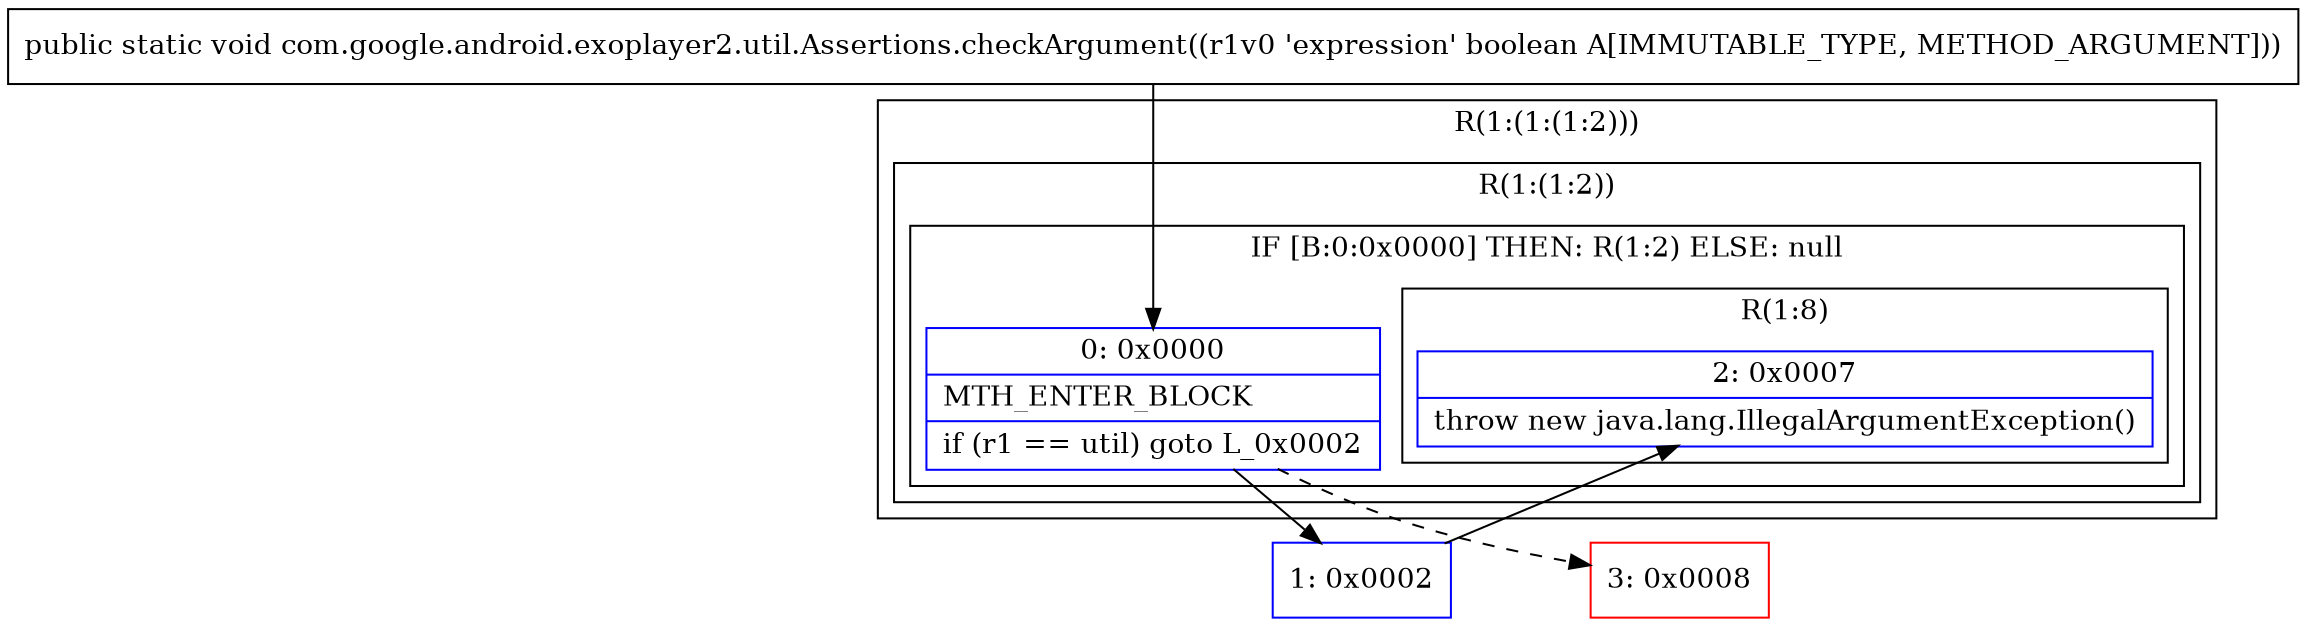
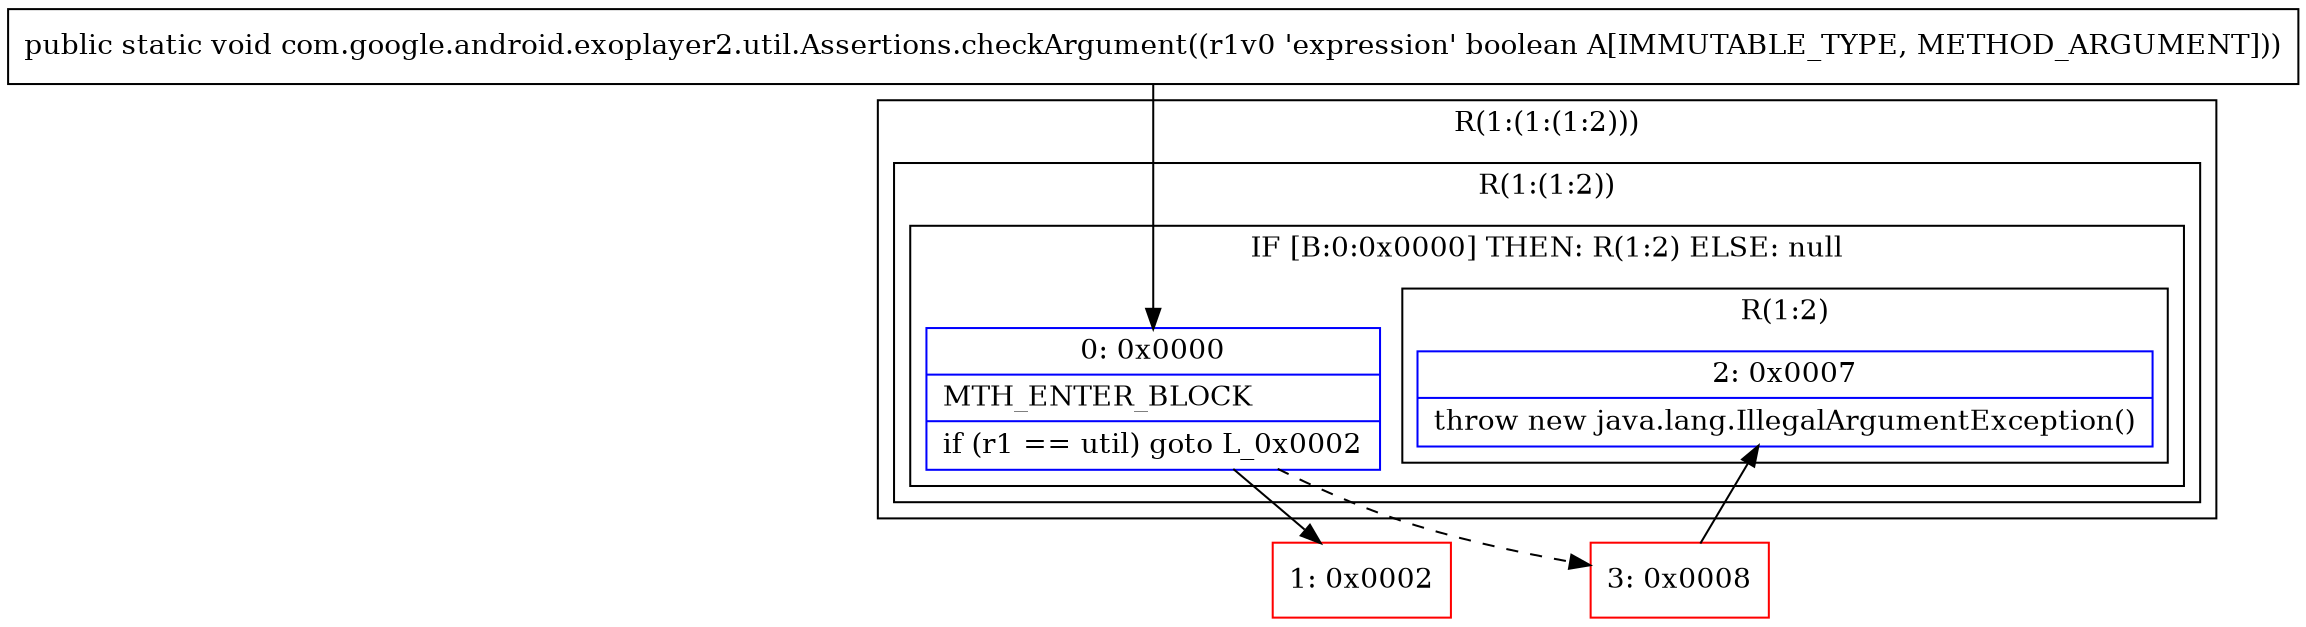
(1785, 312) -> (1785, 312)
(1552, 499) -> (1724, 504)
(1362, 580) -> (1362, 580)
